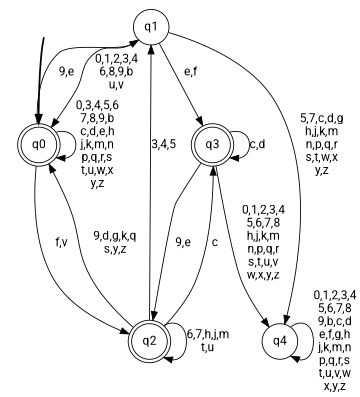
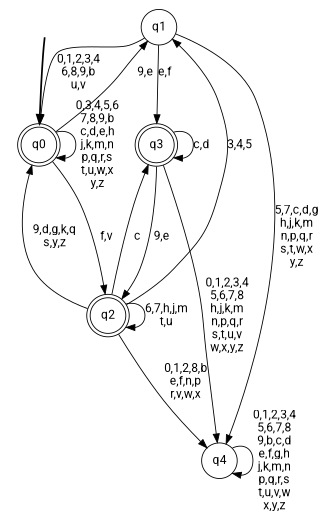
none -> (156, 391)
